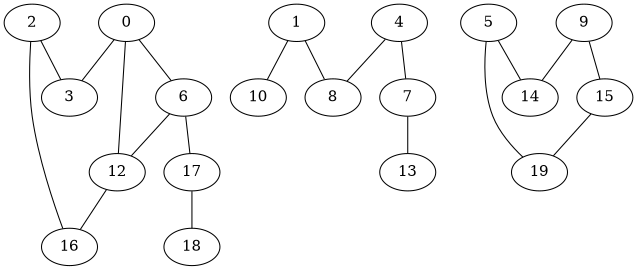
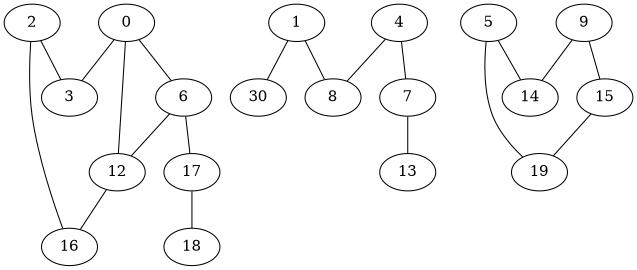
(258, 98) -> (258, 98)
